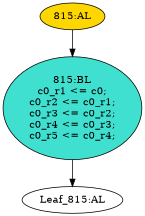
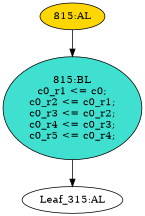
(72, 200) -> (72, 200)
